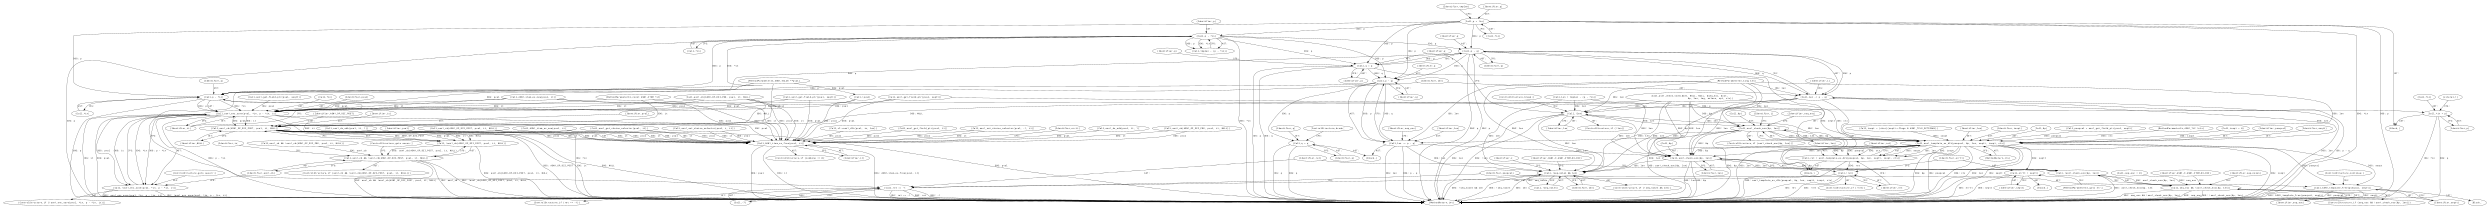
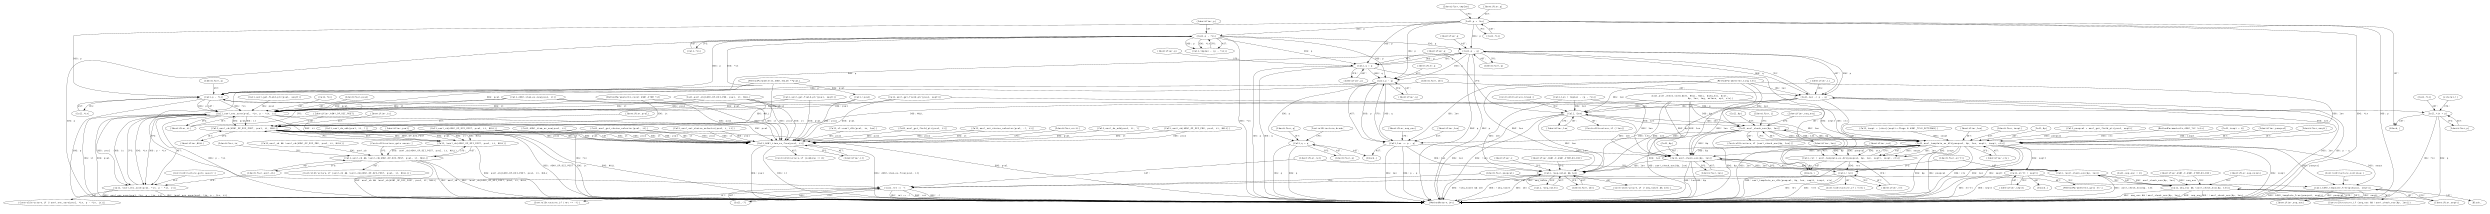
(1998, 158) -> (1998, 158)
(2062, 177) -> (2057, 178)
